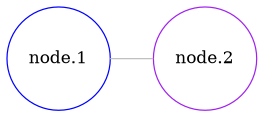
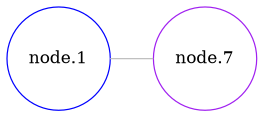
(205, 59) -> (205, 59)
